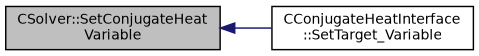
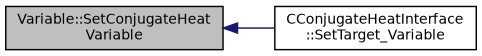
(113, 28) -> (114, 28)
